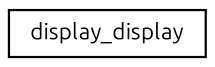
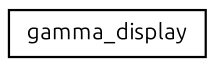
(107, 34) -> (107, 34)
